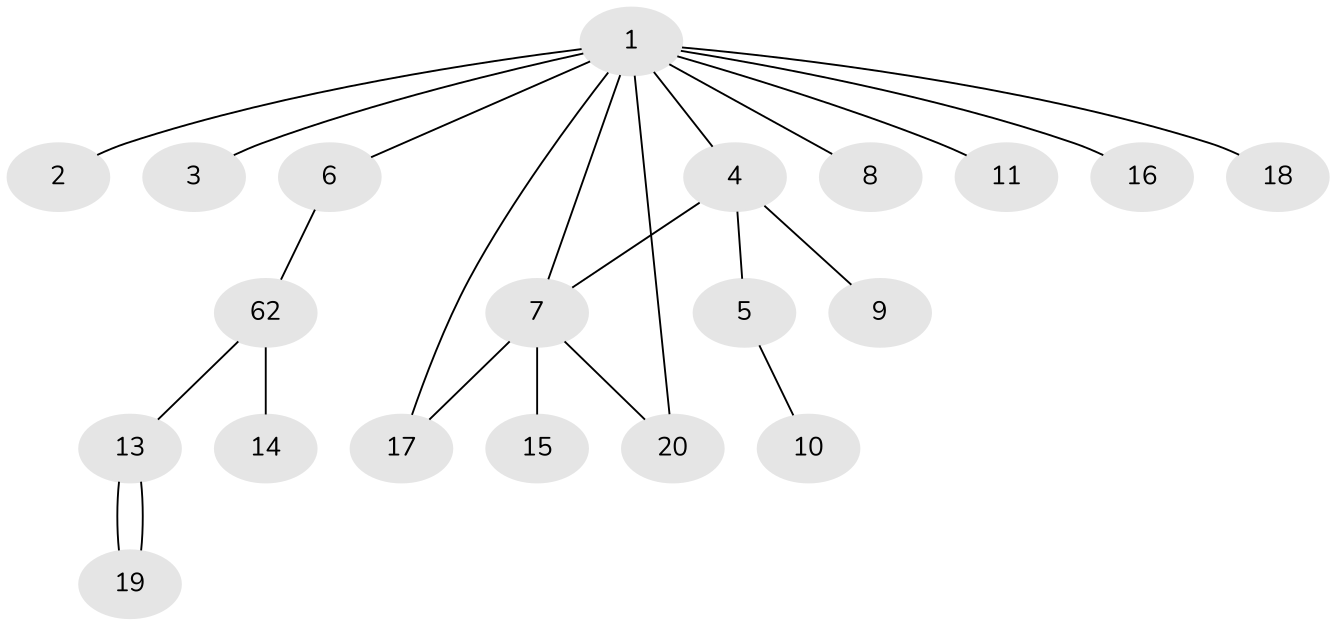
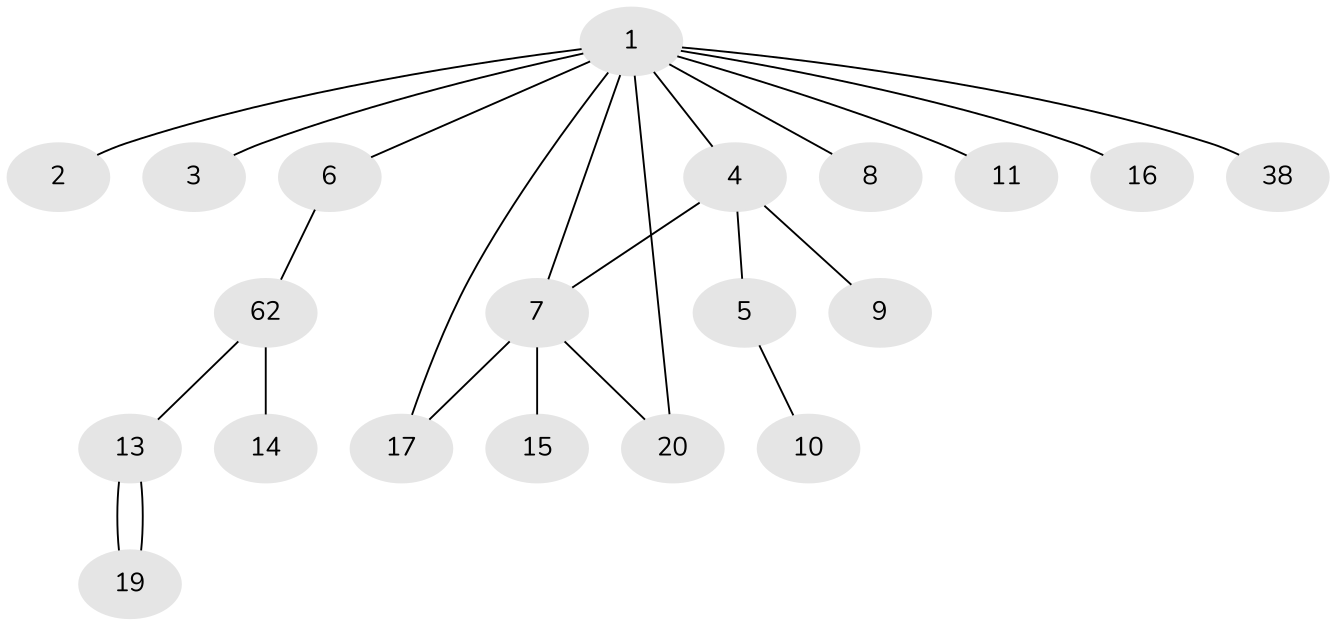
(1278, 177) -> (1278, 177)
